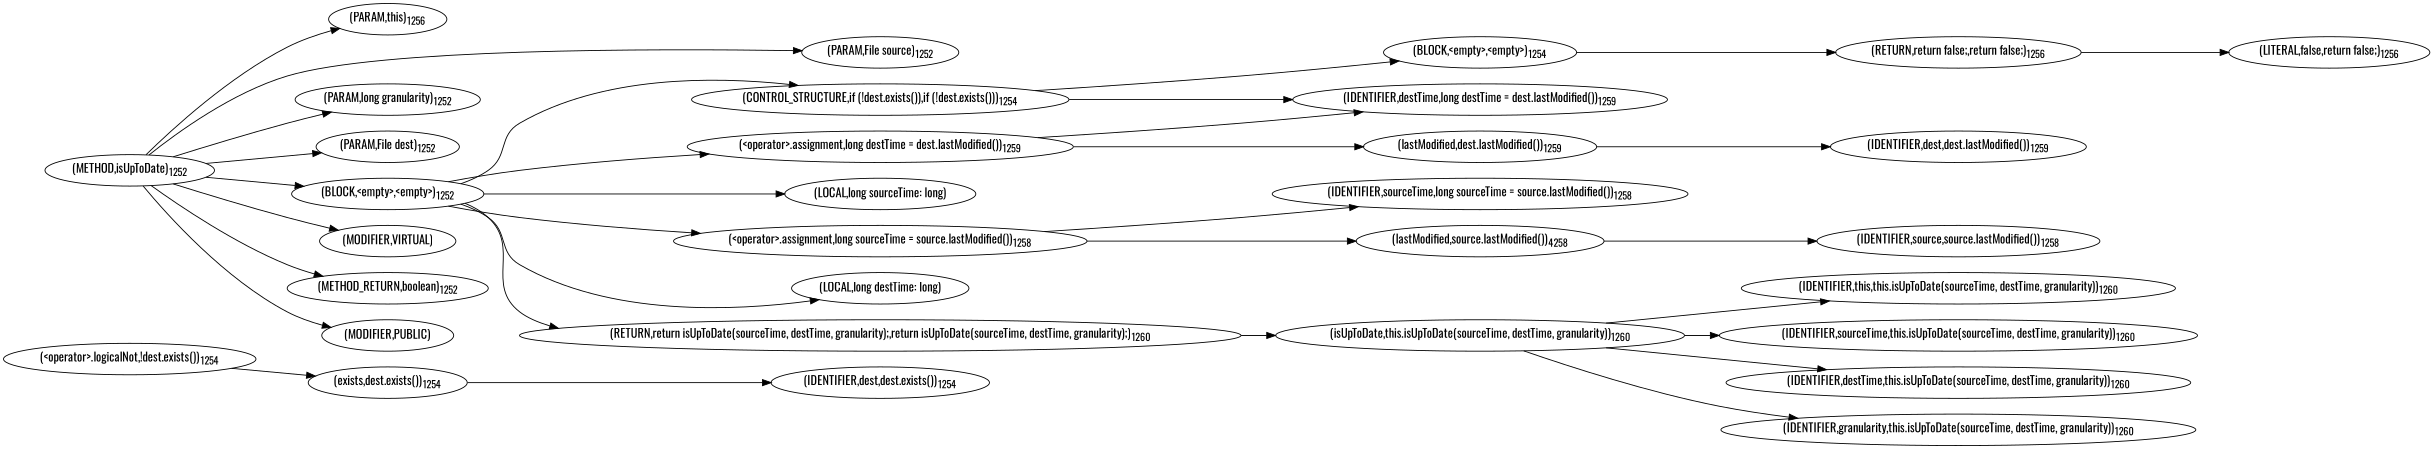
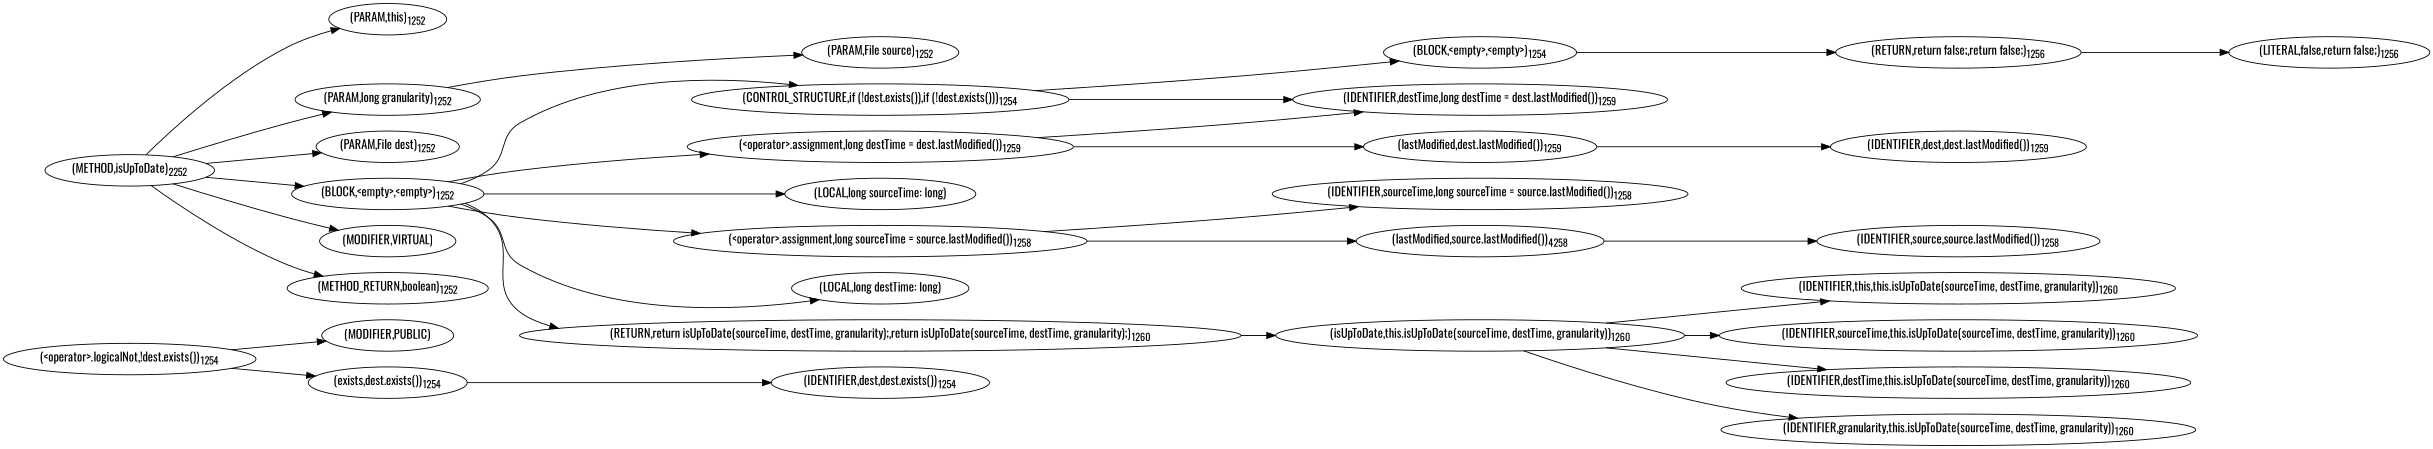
(417, 18) -> (417, 18)
(459, 55) -> (620, 66)
(178, 169) -> (178, 169)
(224, 268) -> (274, 346)
